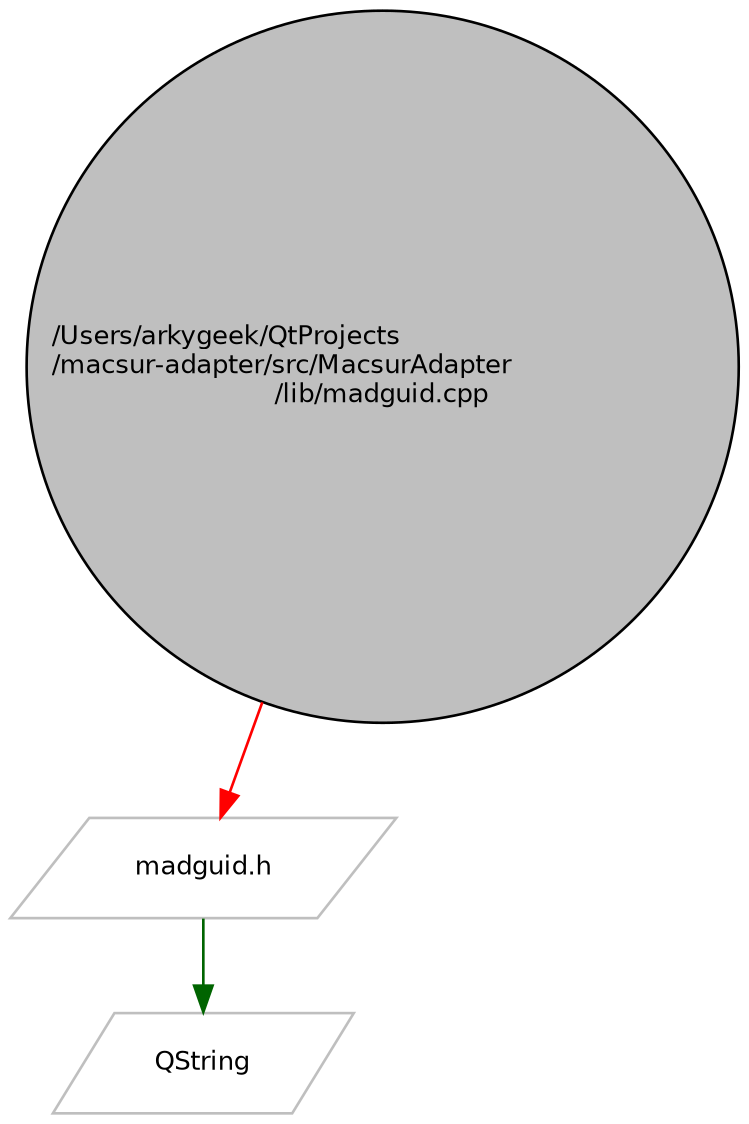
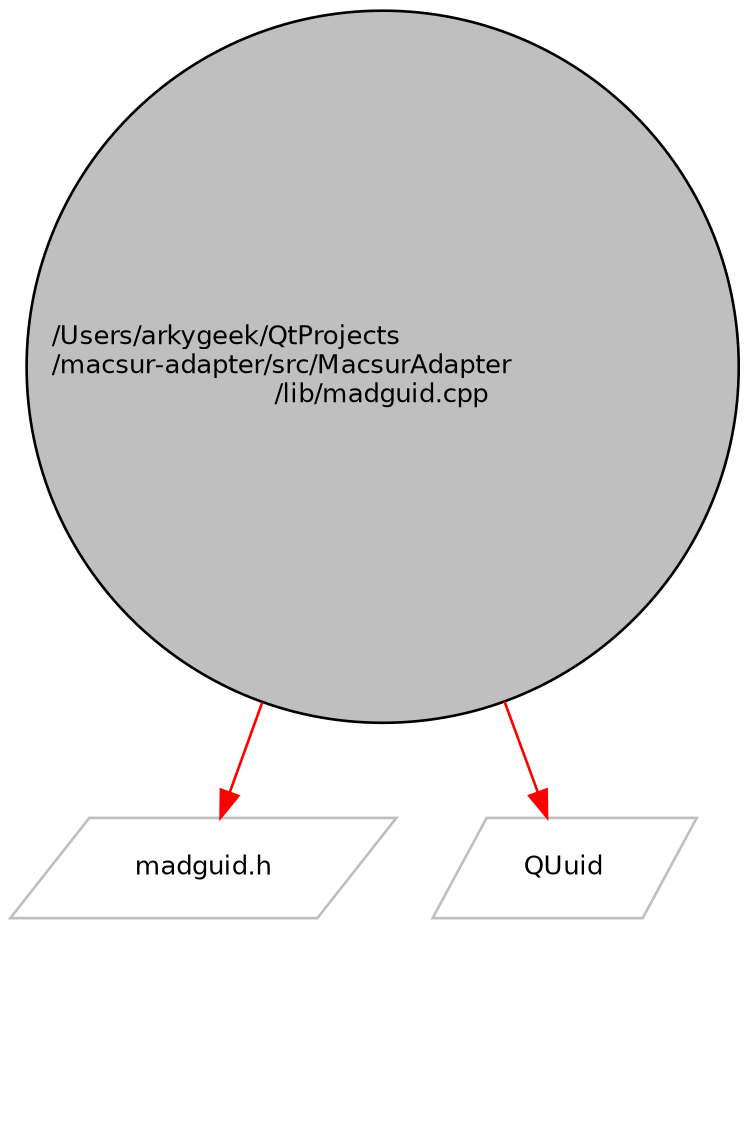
none -> (565, 868)
(203, 1063) -> none
